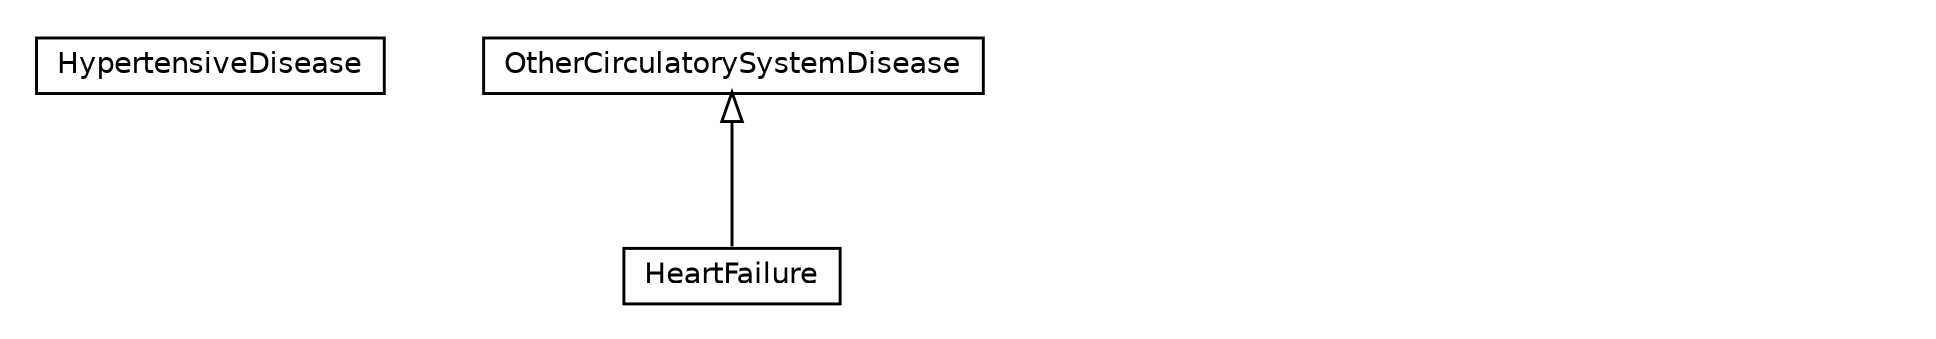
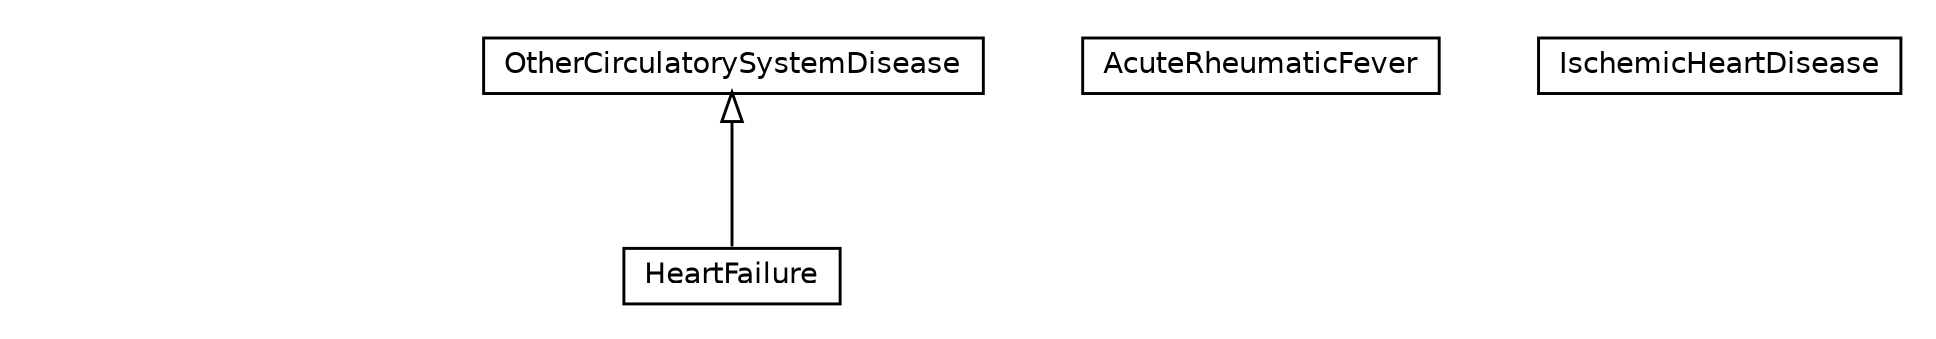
(209, 64) -> none
none -> (1261, 64)
none -> (1720, 64)
